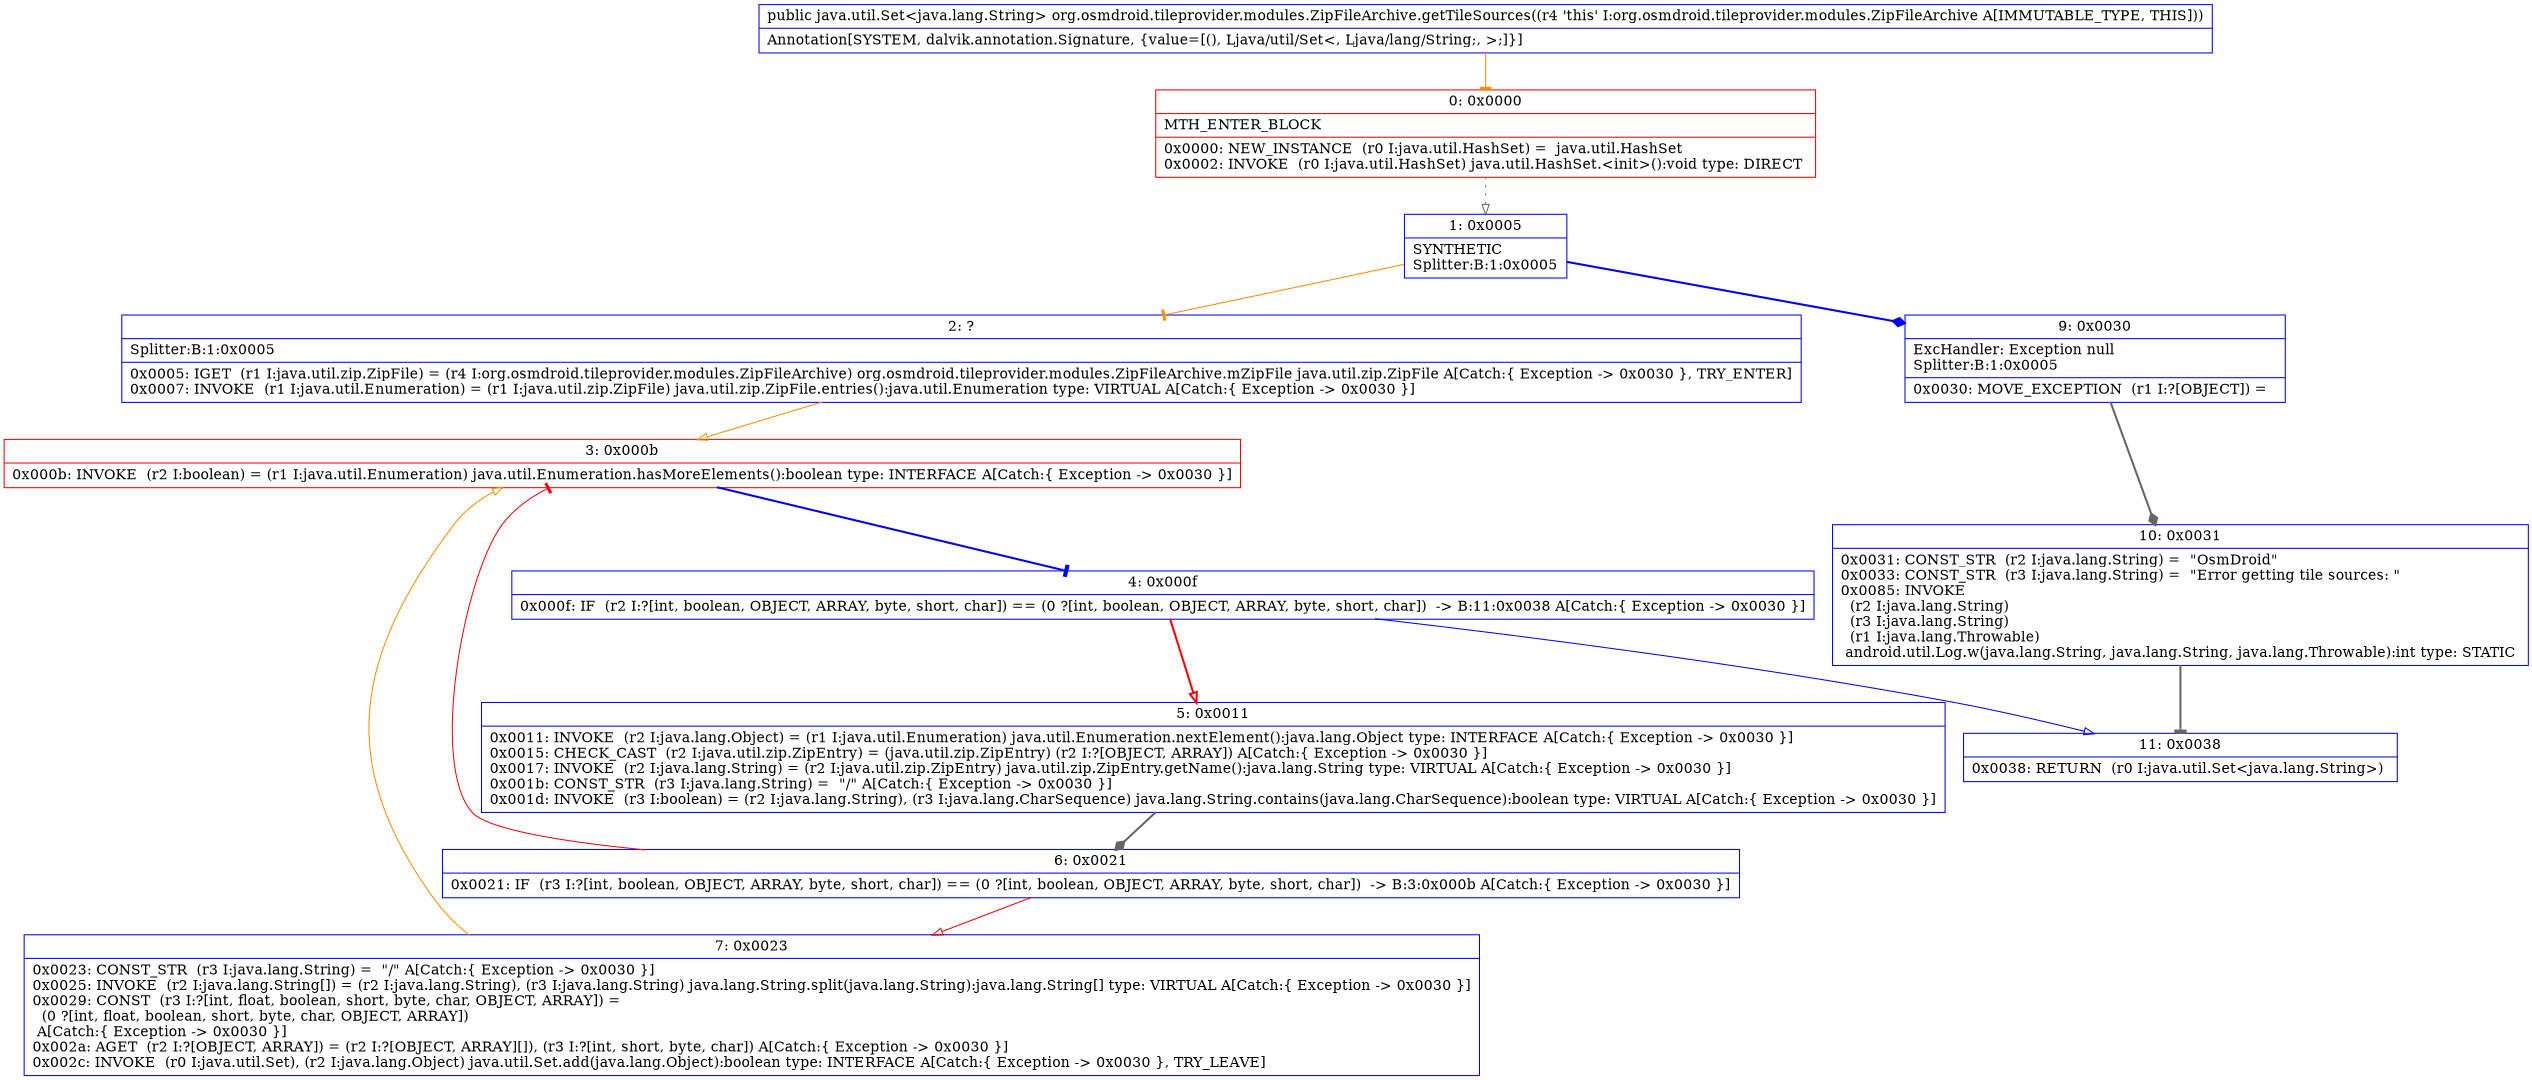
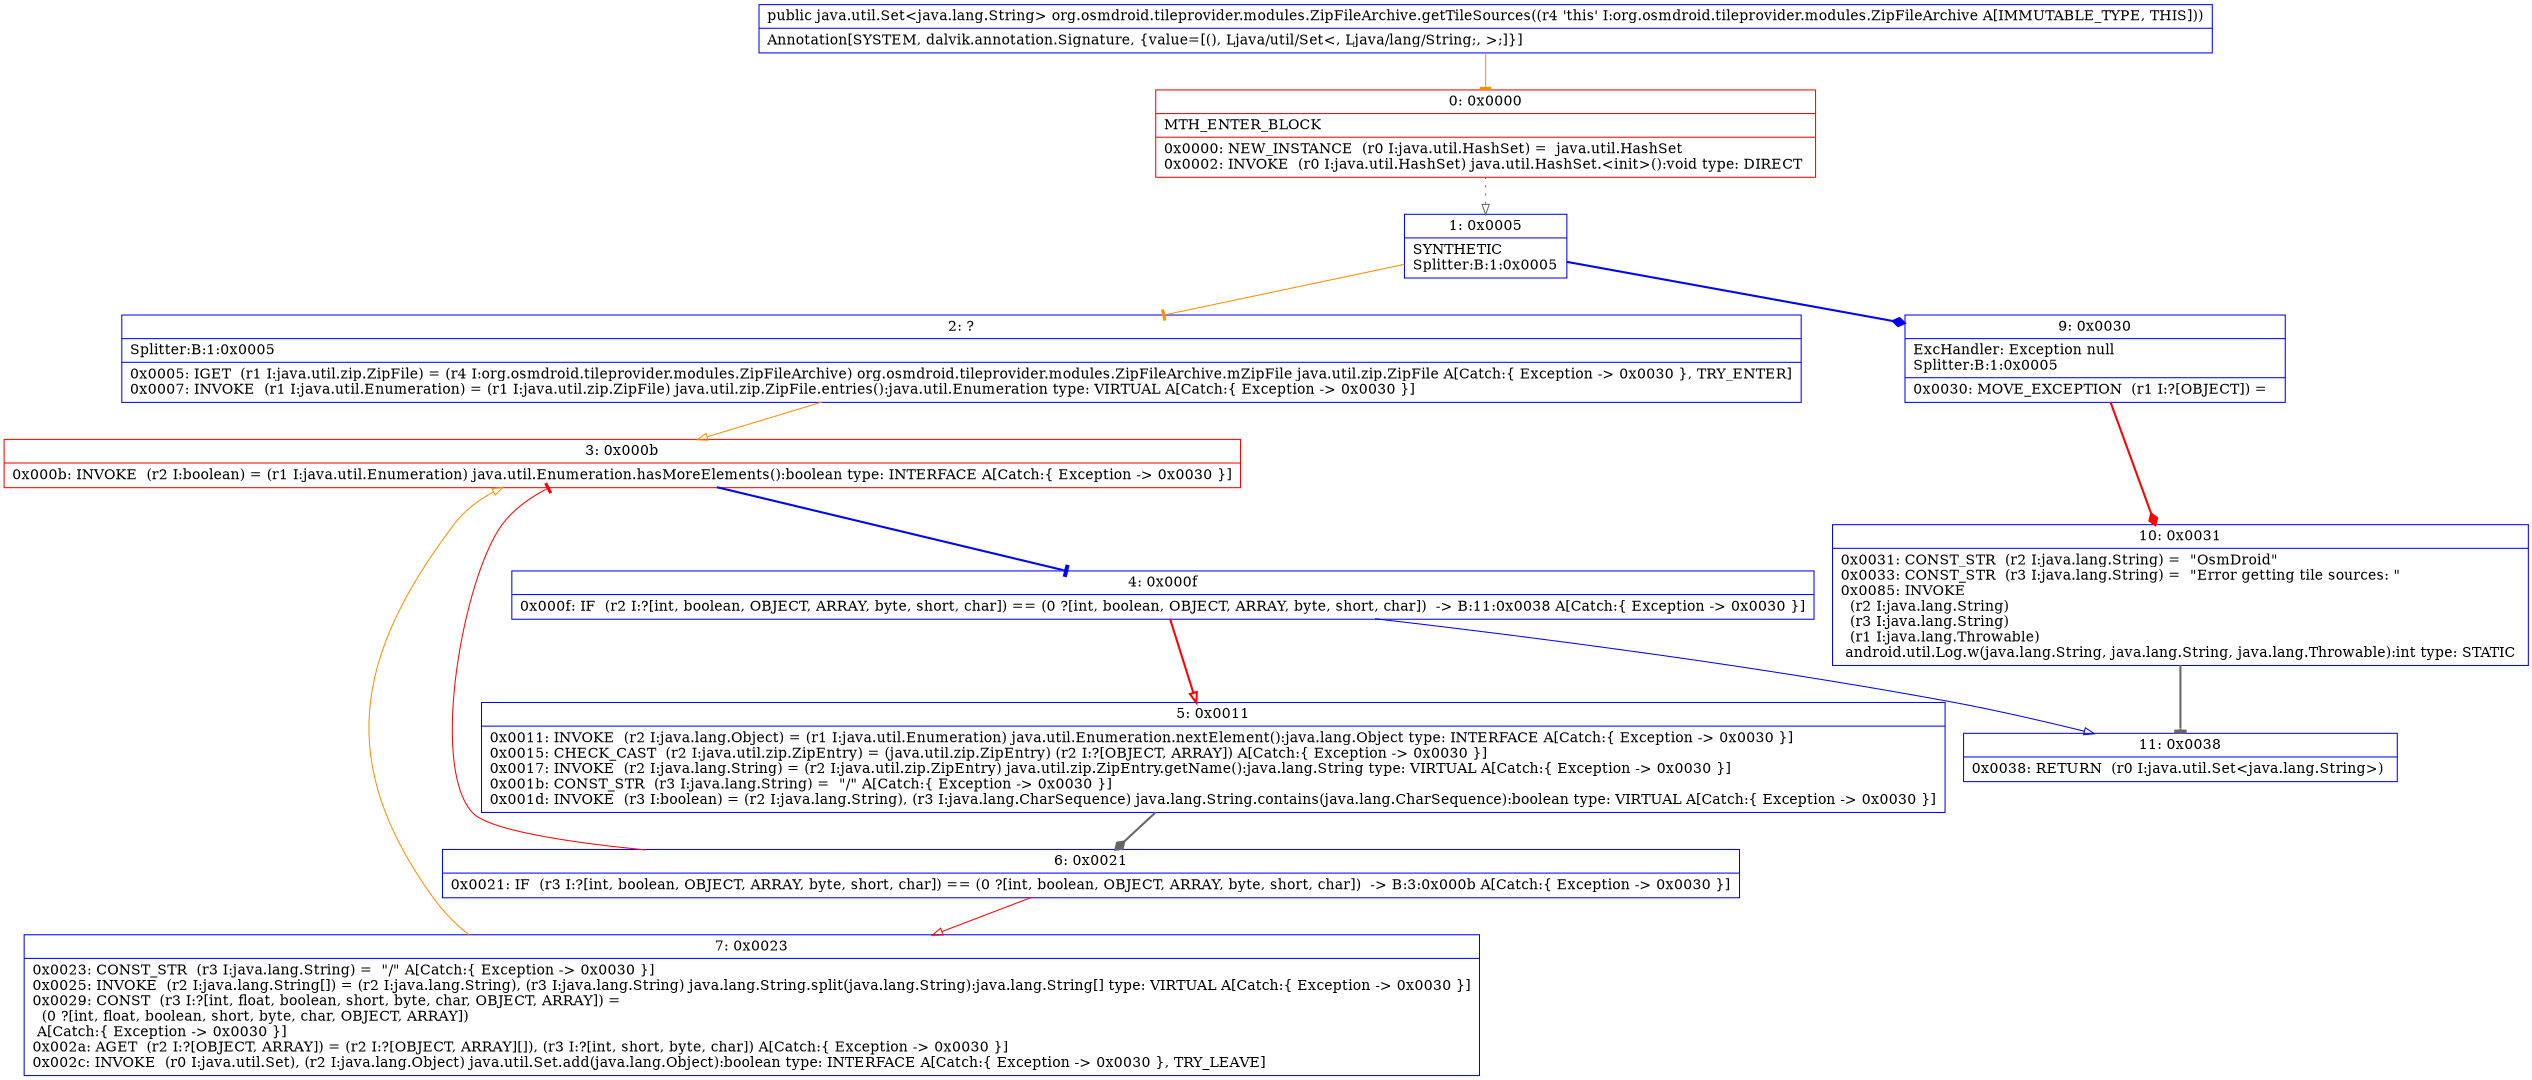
(2131, 458) -> (2131, 458)
